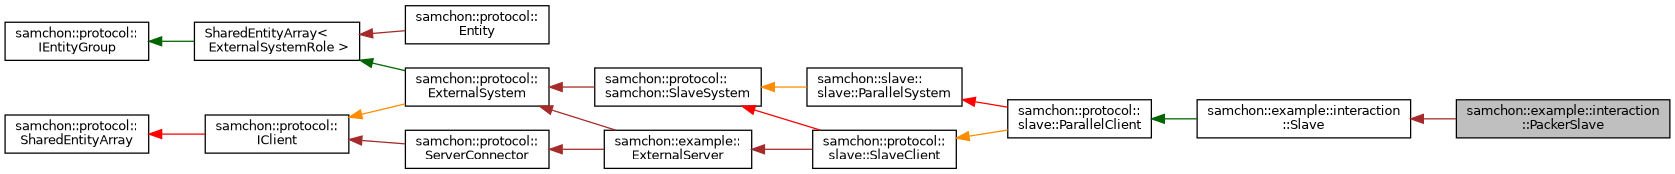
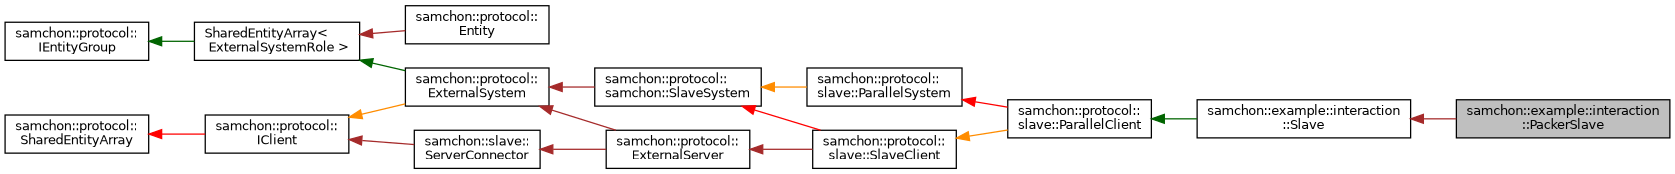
(884, 87) -> (884, 87)
(477, 149) -> (477, 149)
(678, 149) -> (678, 149)
